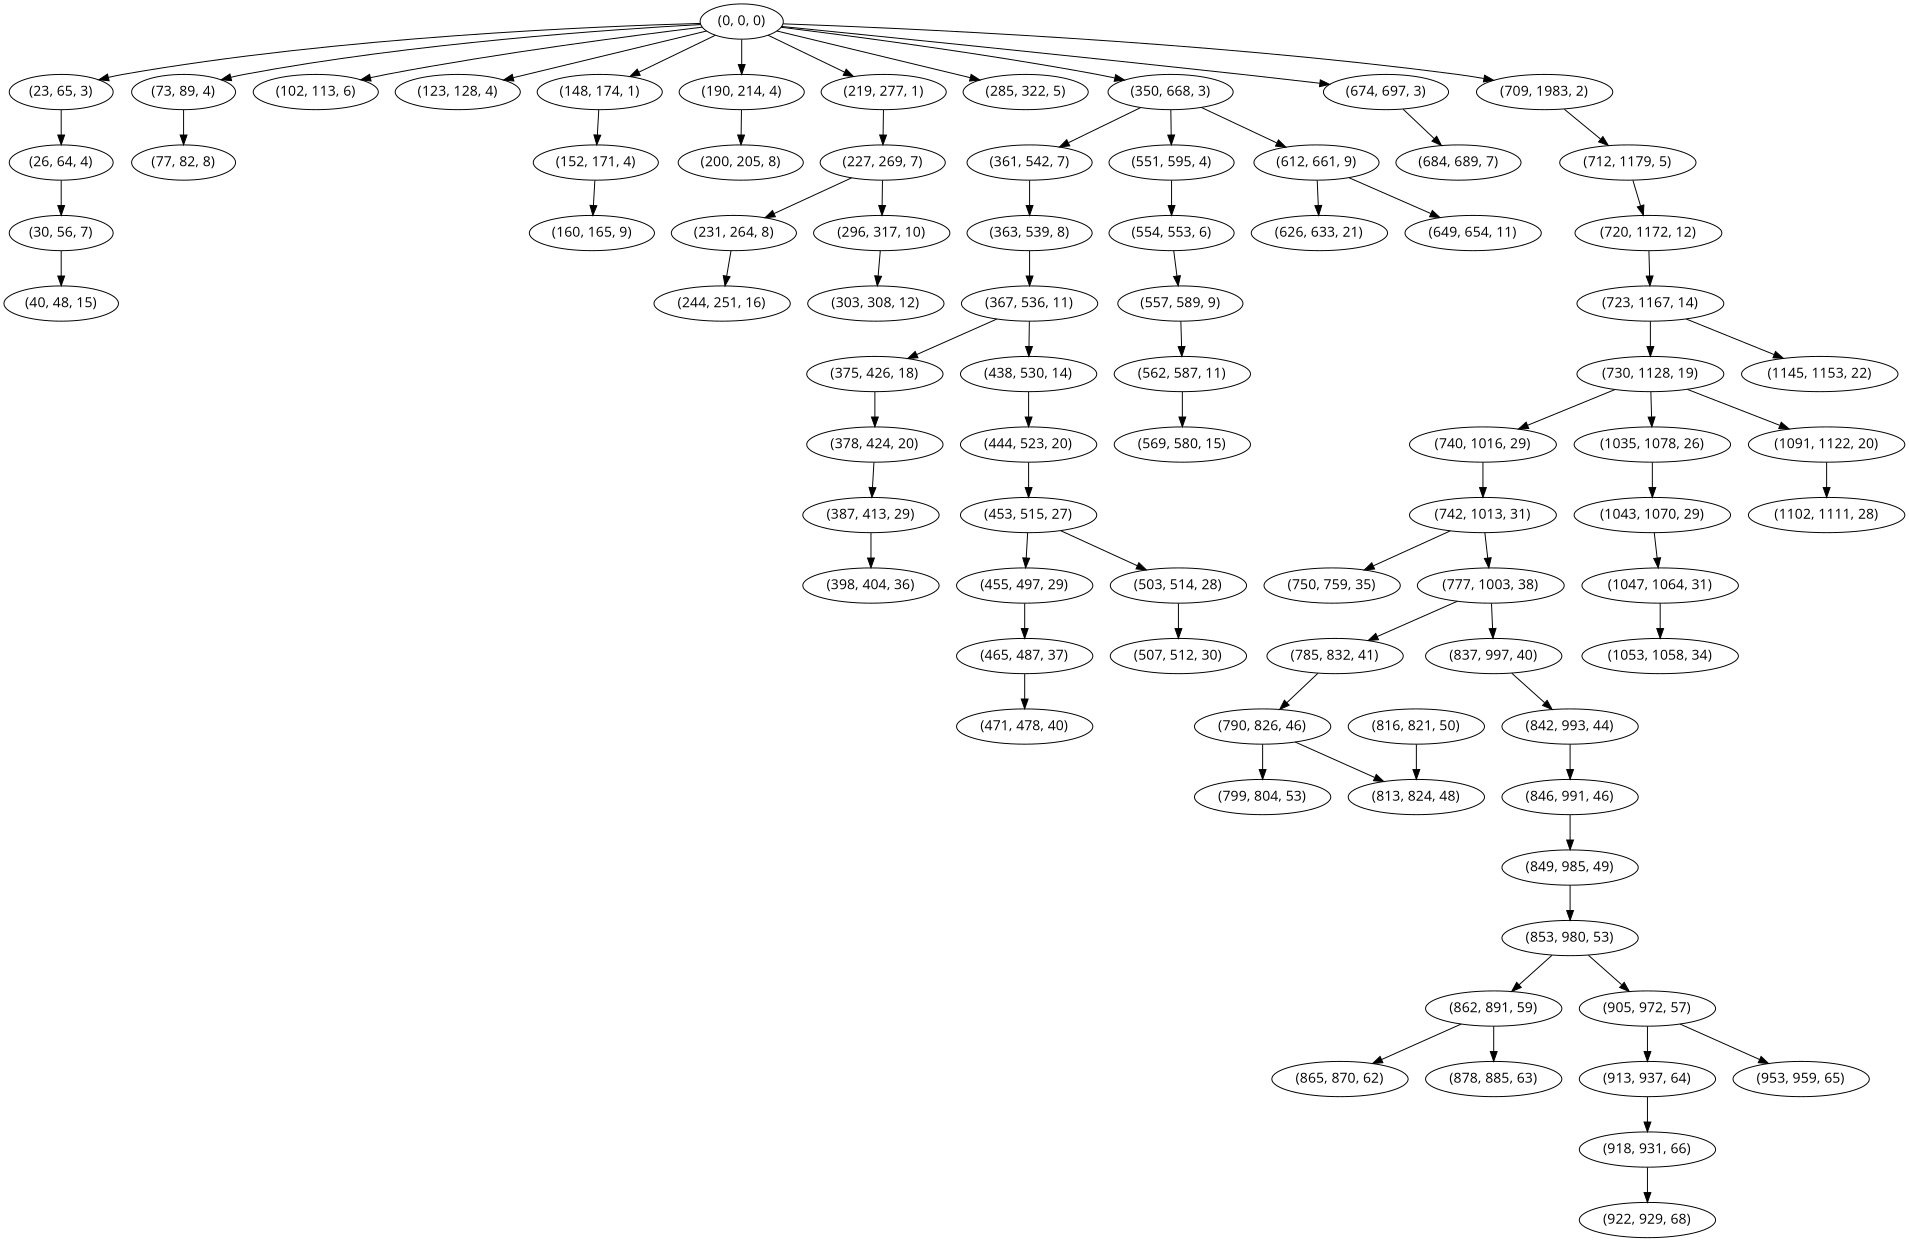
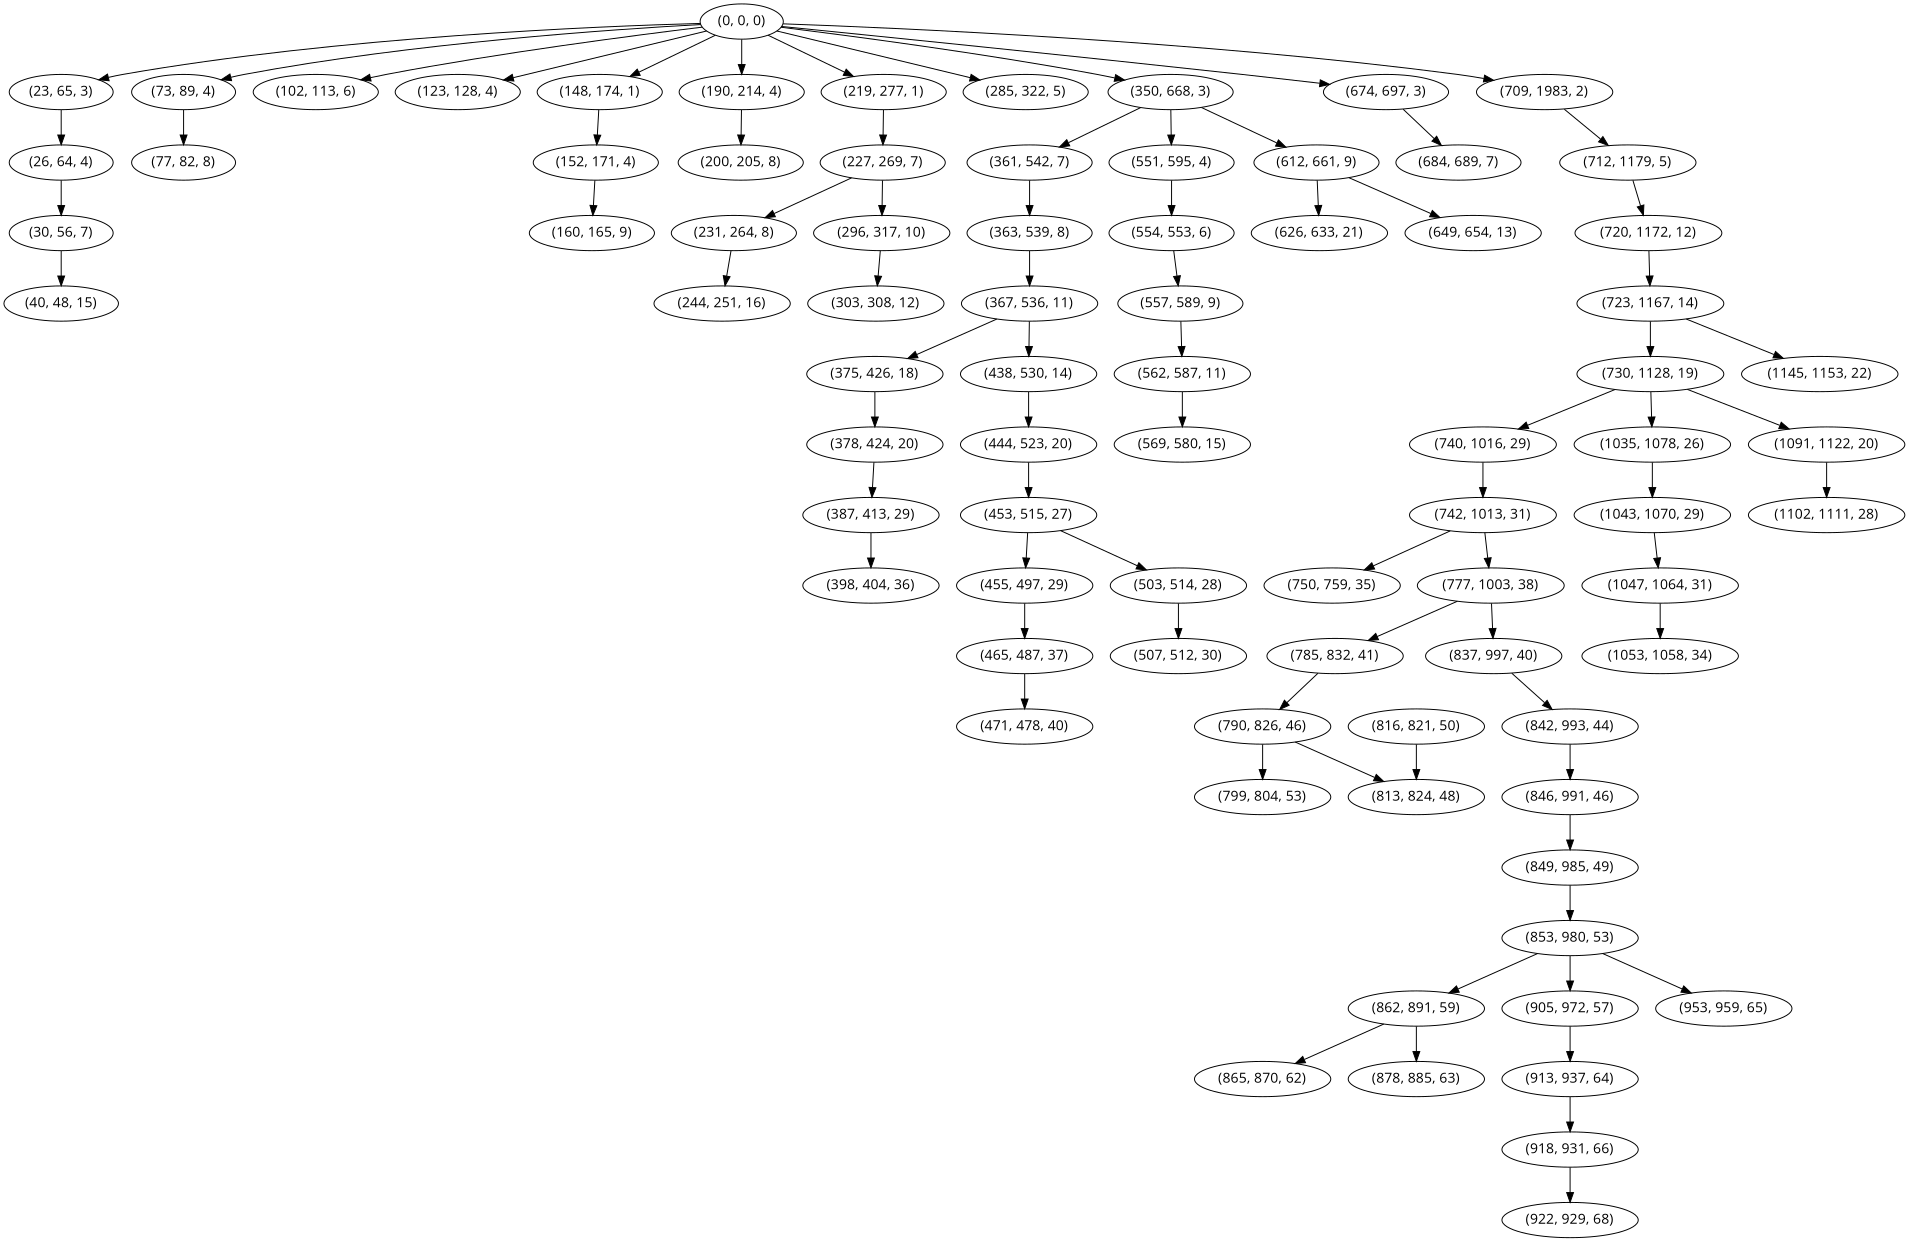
(1473, 233) -> (1473, 233)
(1720, 1042) -> (1642, 971)
